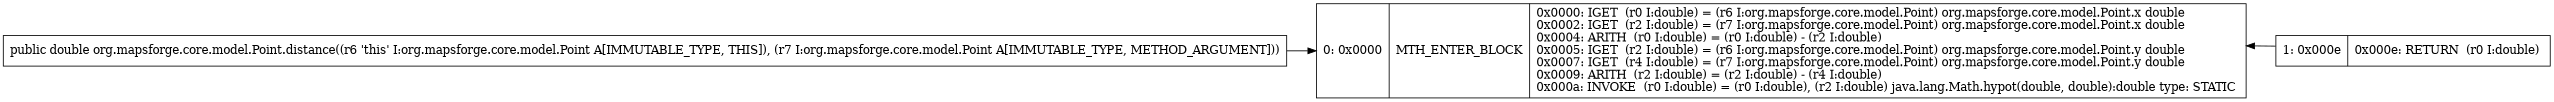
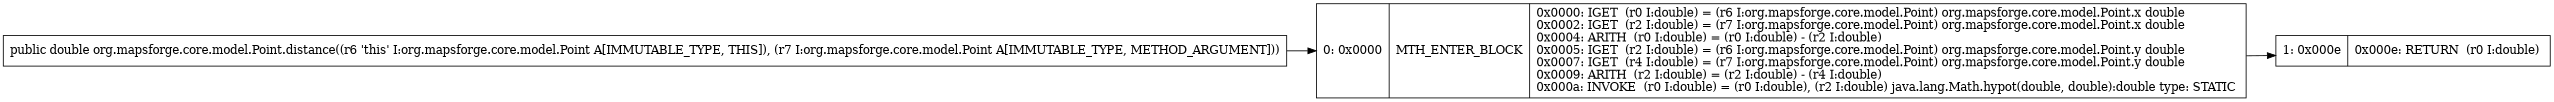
(2265, 46) -> (2257, 56)
